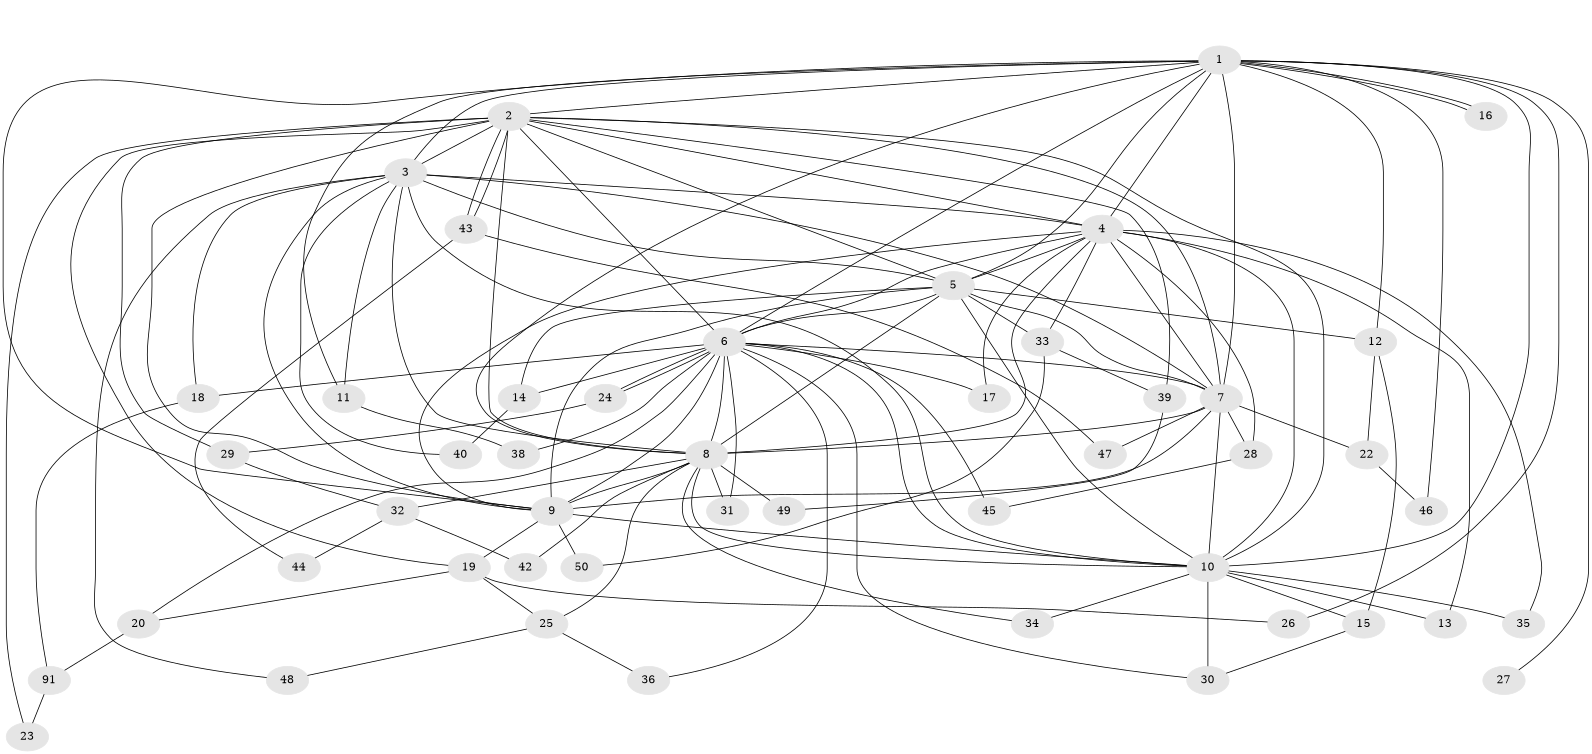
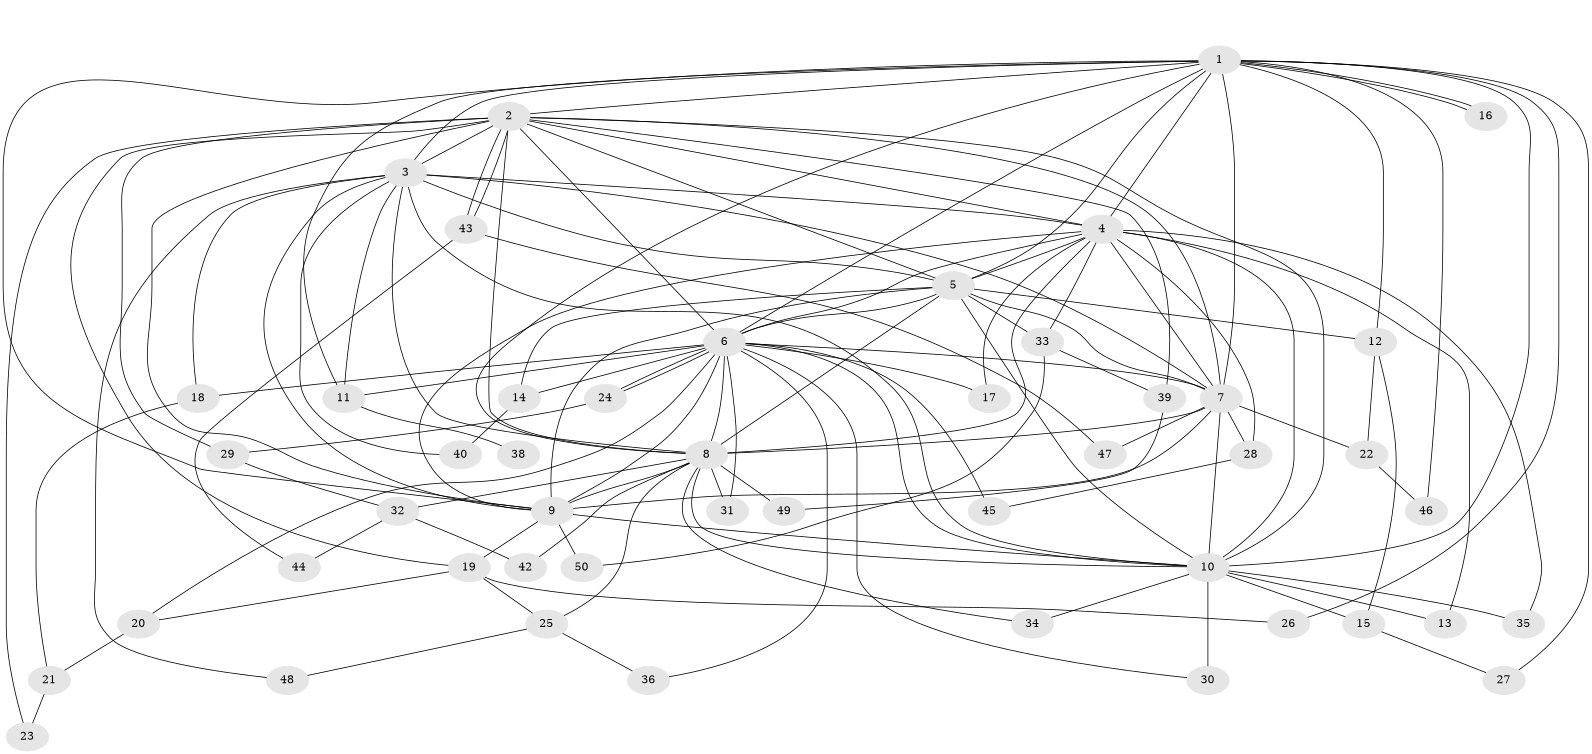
(632, 414) -> (534, 370)
(1286, 652) -> (1434, 652)
(49, 680) -> (49, 680)
